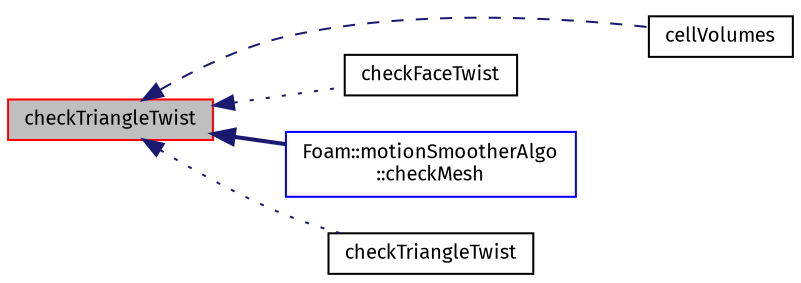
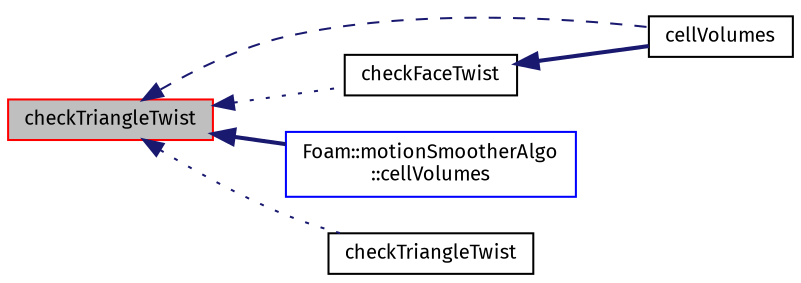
none -> (593, 54)
(431, 164) -> (431, 164)
